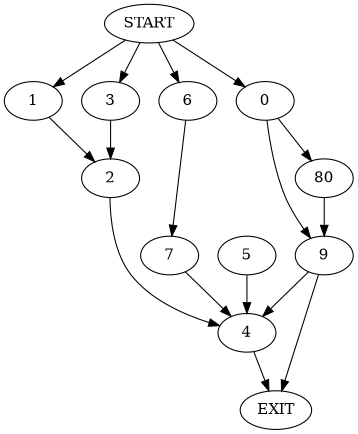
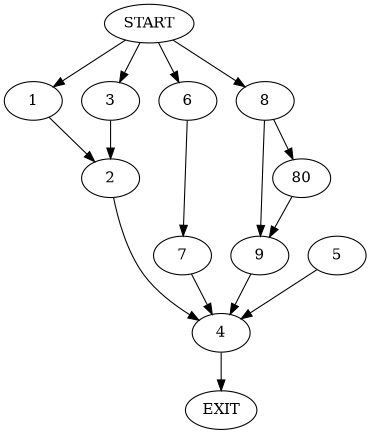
(265, 101) -> (265, 101)
(302, 328) -> none
